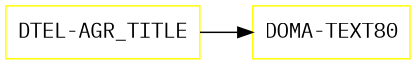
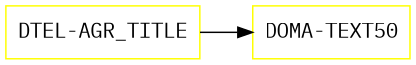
(331, 32) -> (331, 32)
